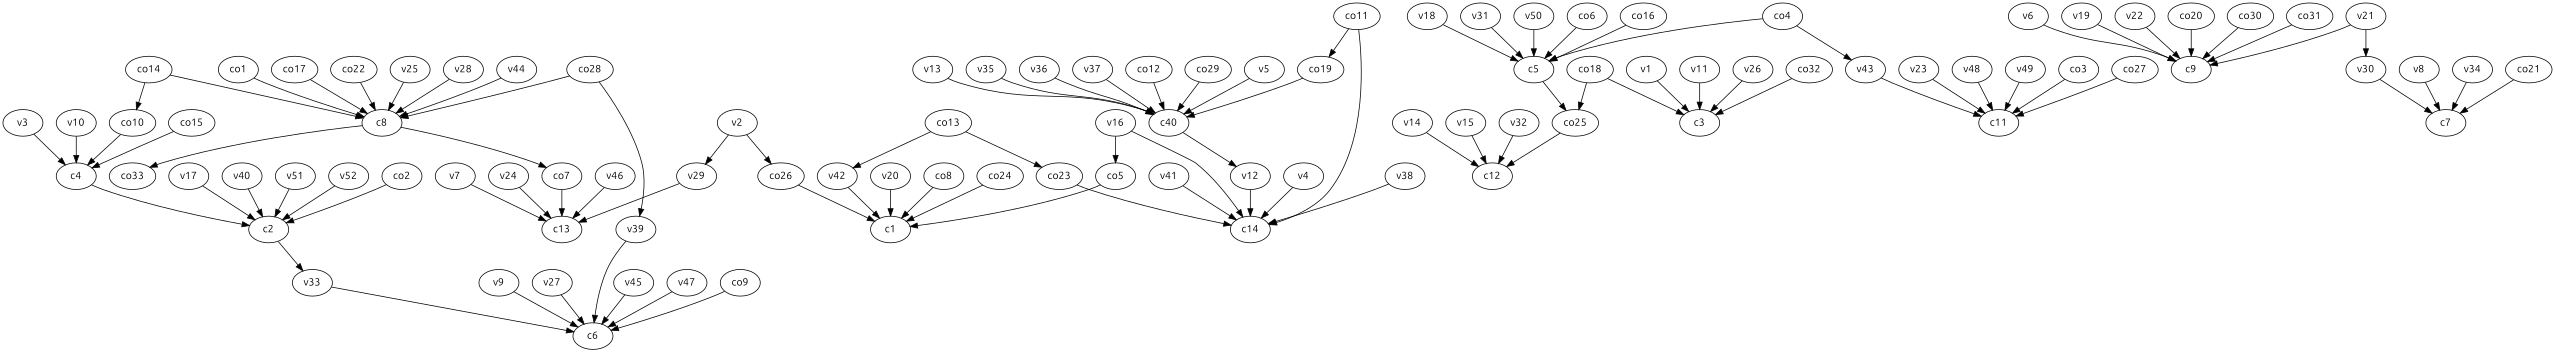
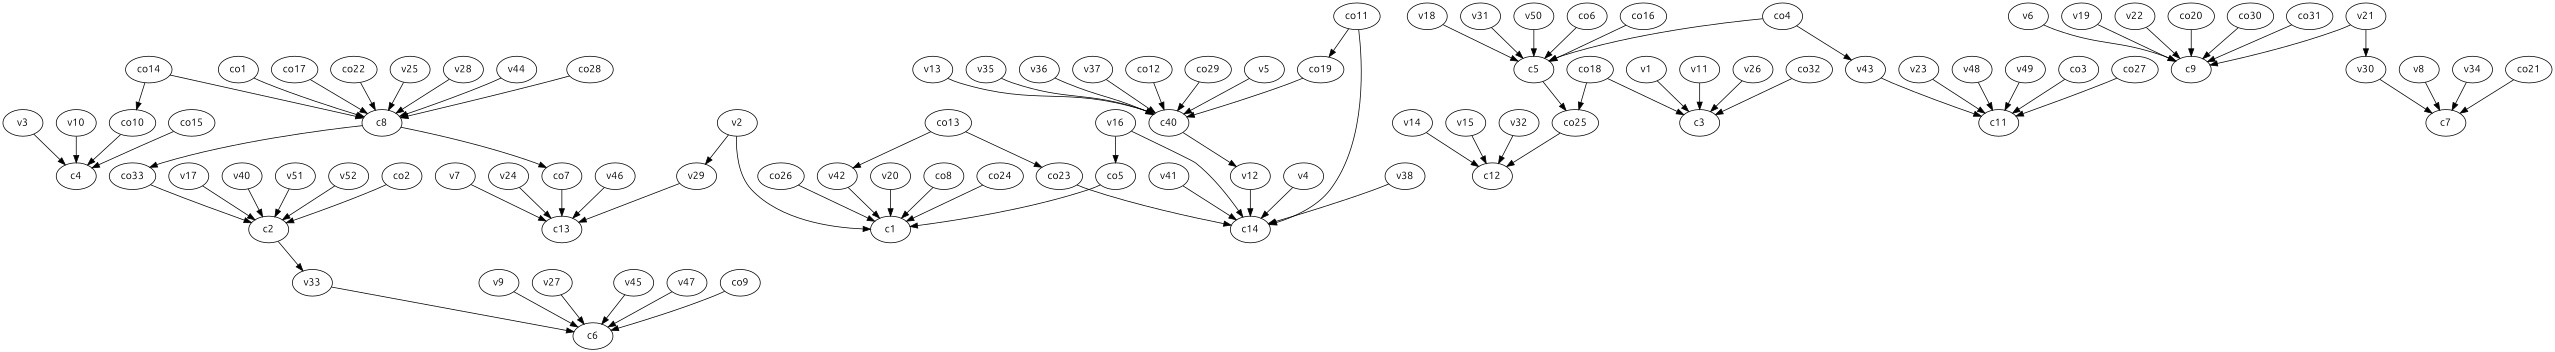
(757, 146) -> (777, 209)
(166, 208) -> (197, 203)
(636, 229) -> none
